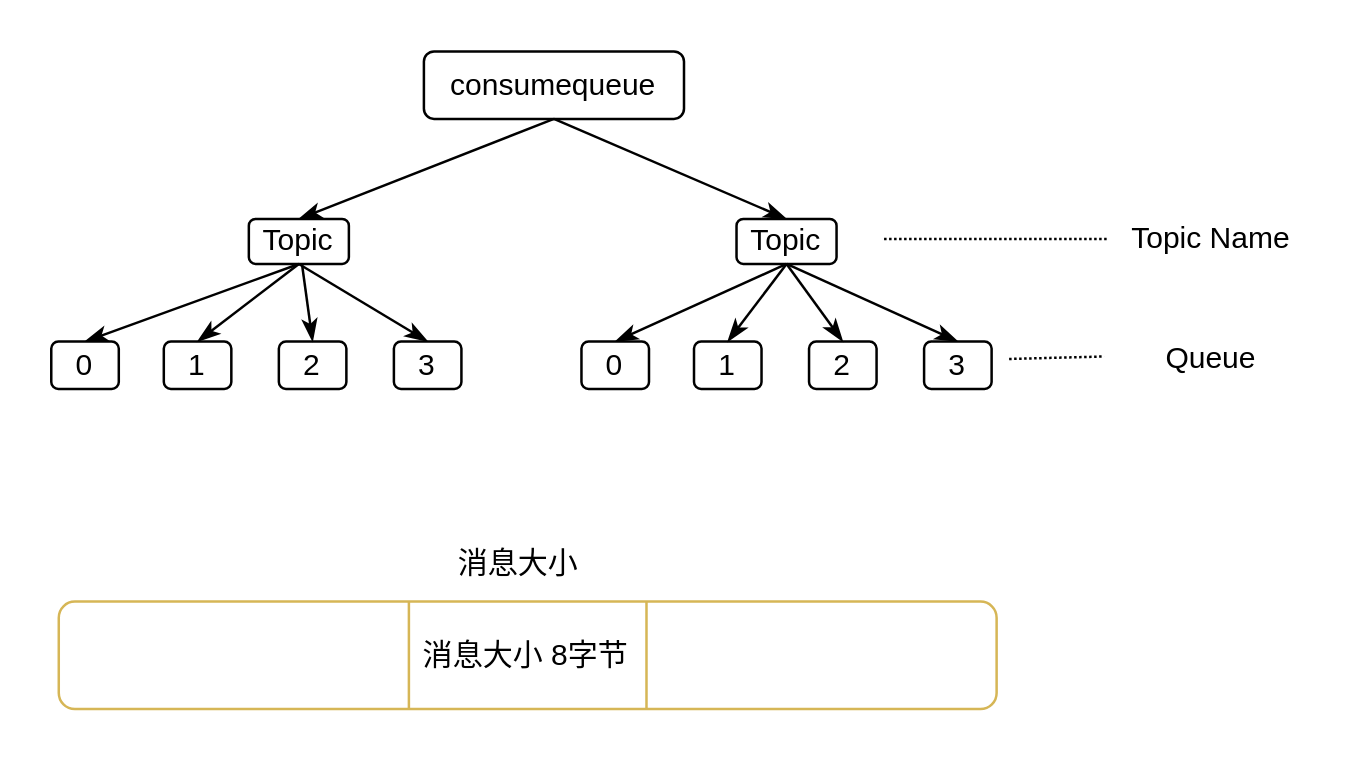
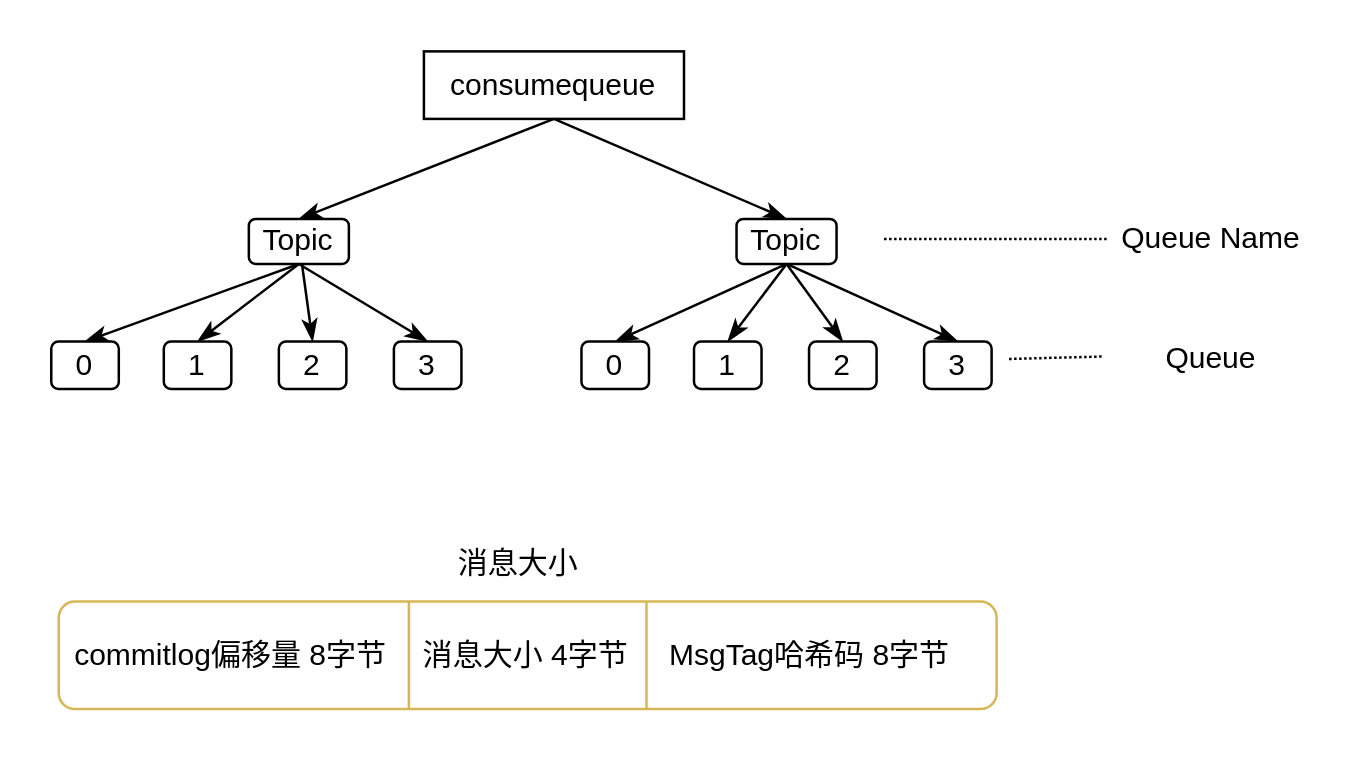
(554, 85) -> (554, 85)
(1211, 239) -> (1211, 239)
none -> (231, 656)
(526, 656) -> (526, 656)
none -> (810, 656)
